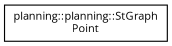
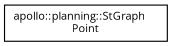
(86, 23) -> (86, 23)
